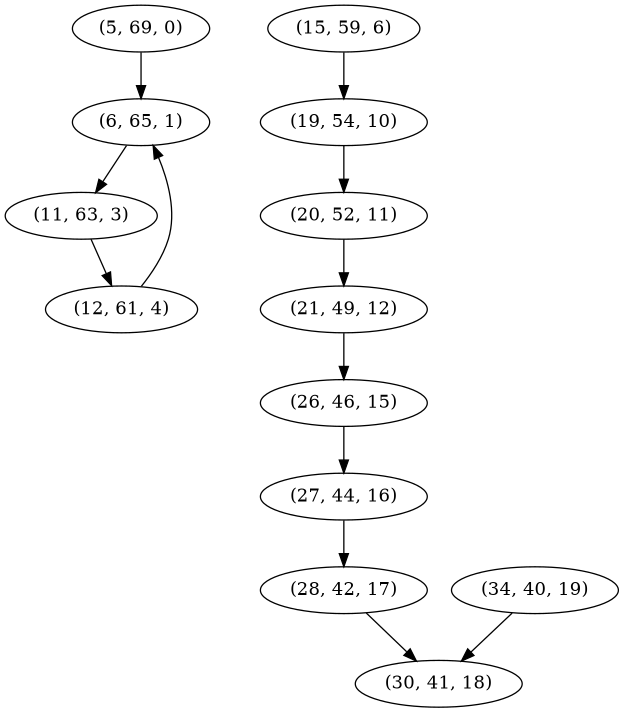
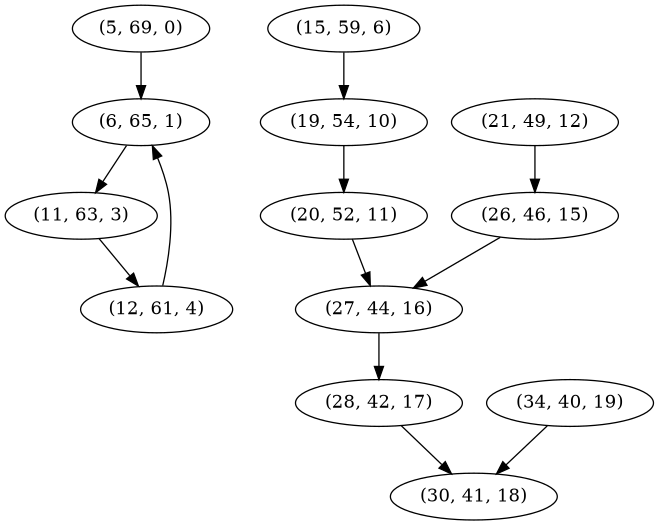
(344, 256) -> (359, 256)
